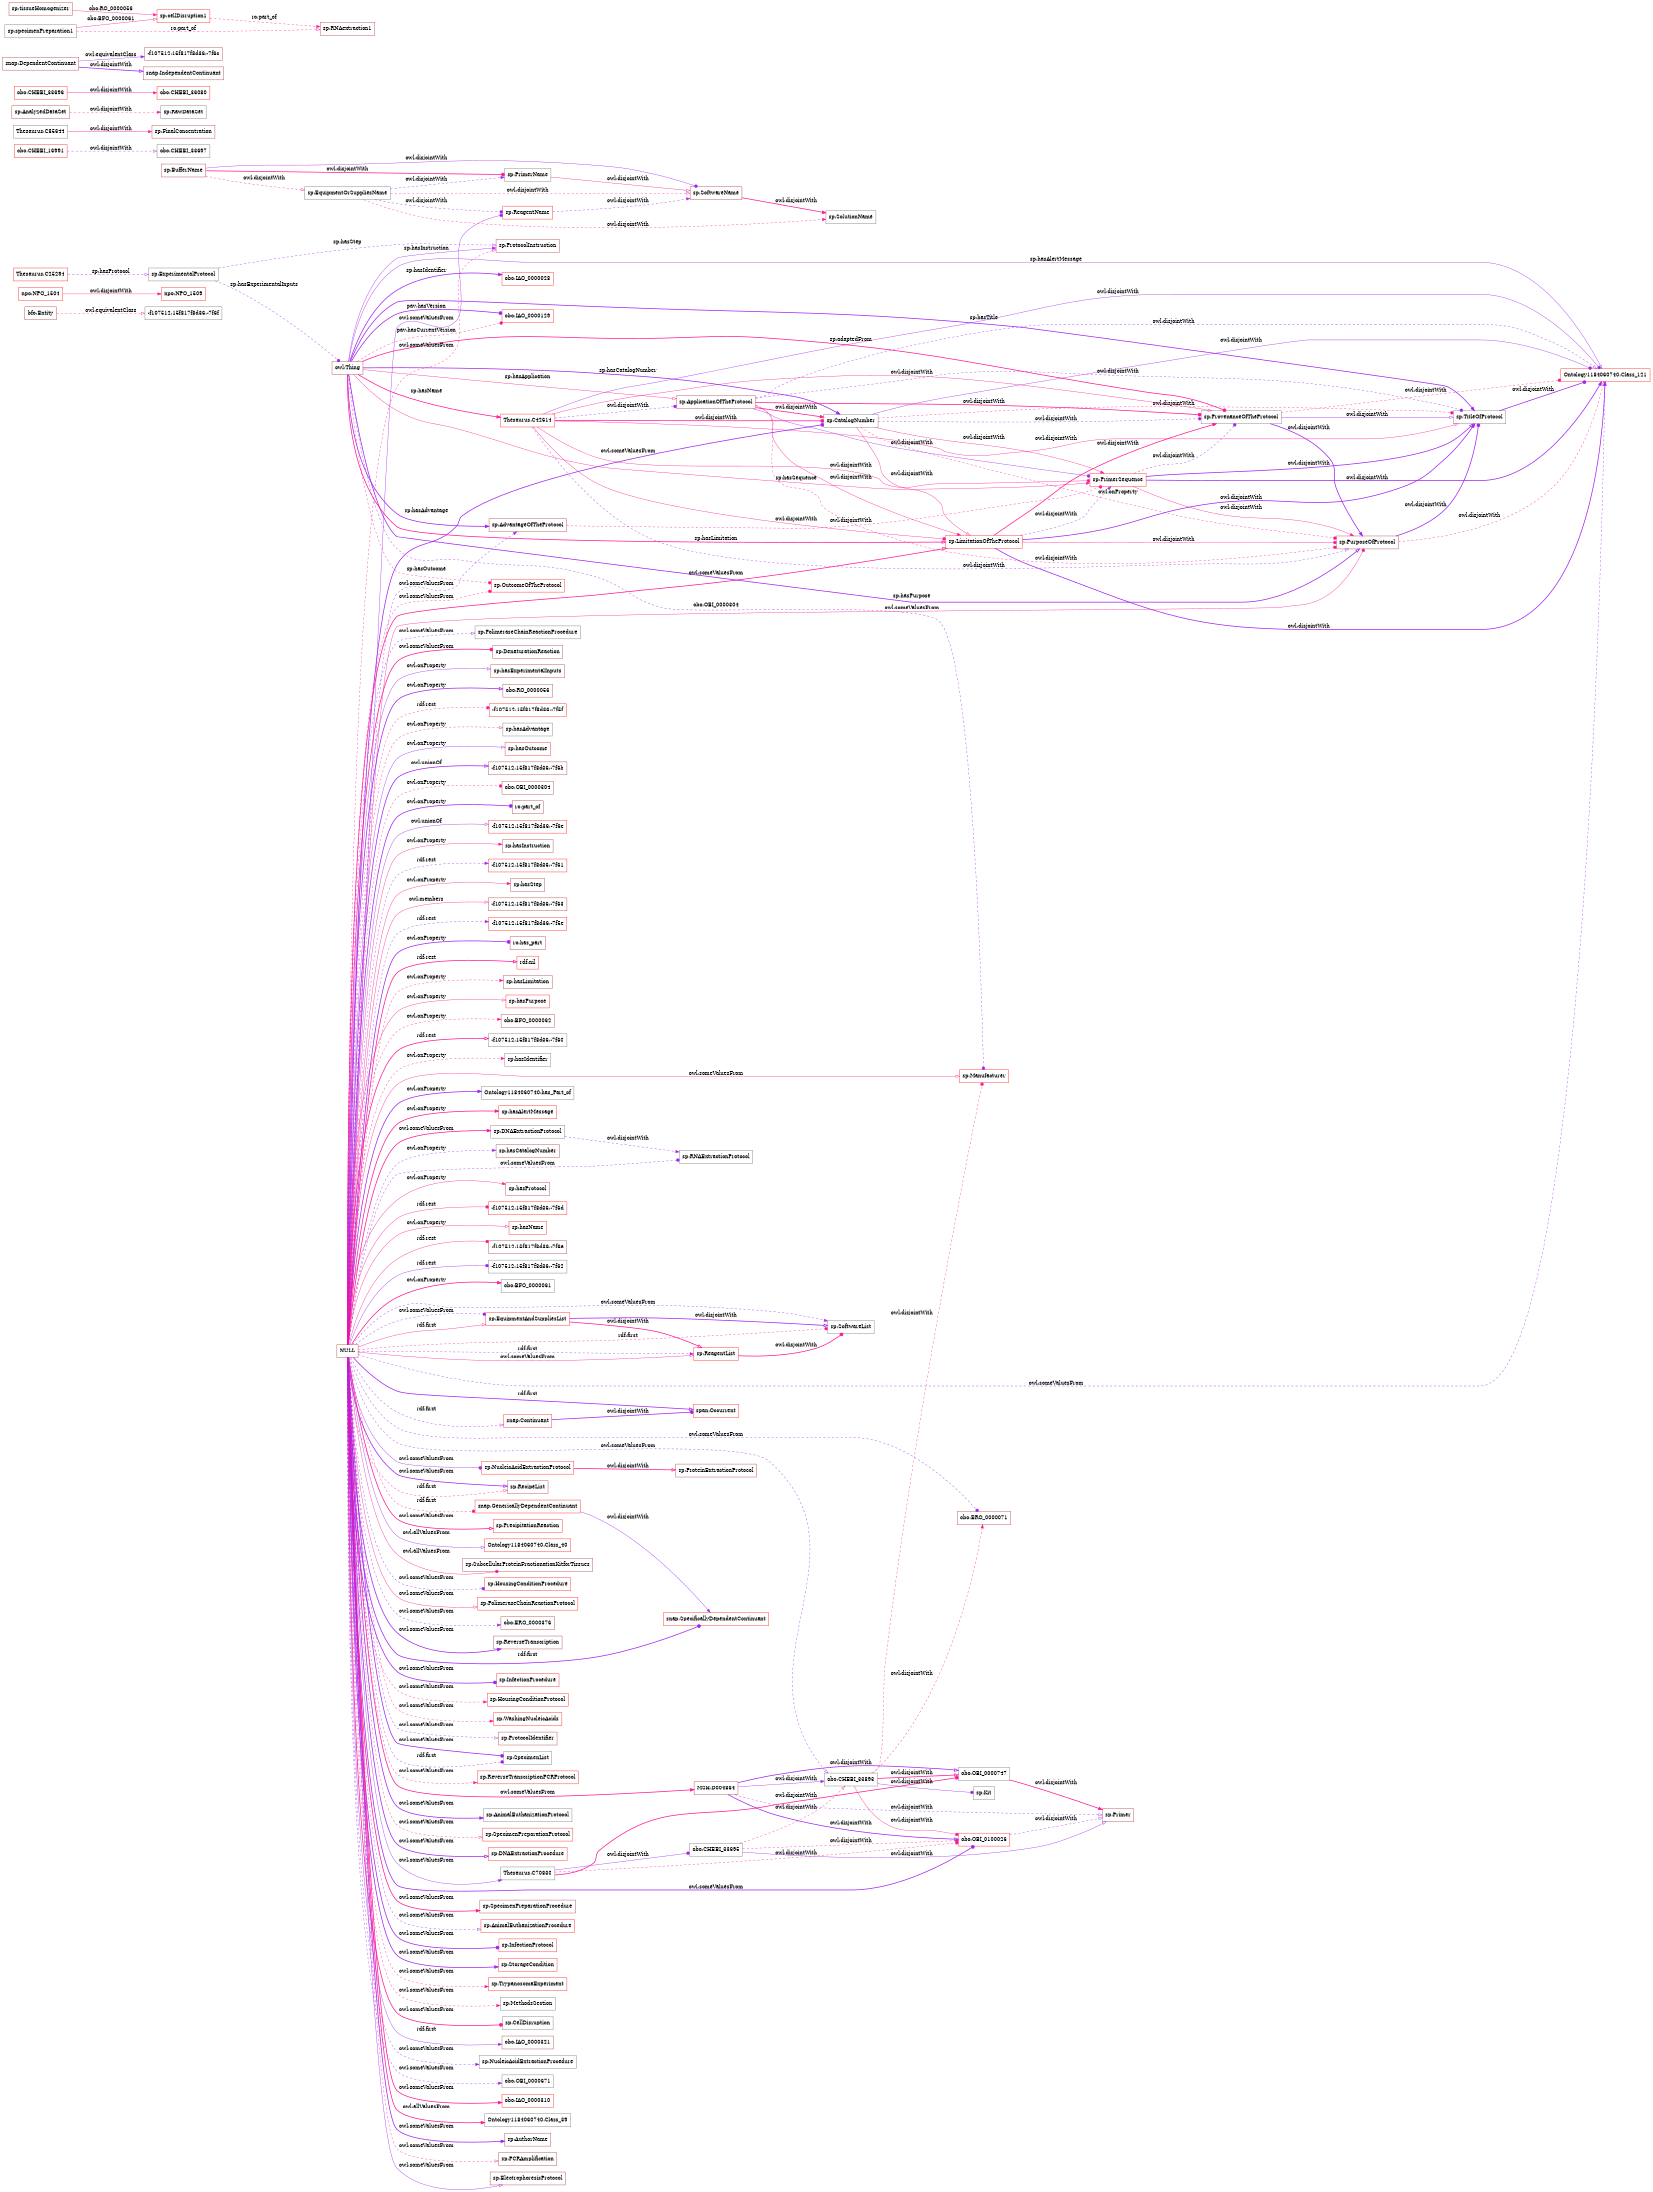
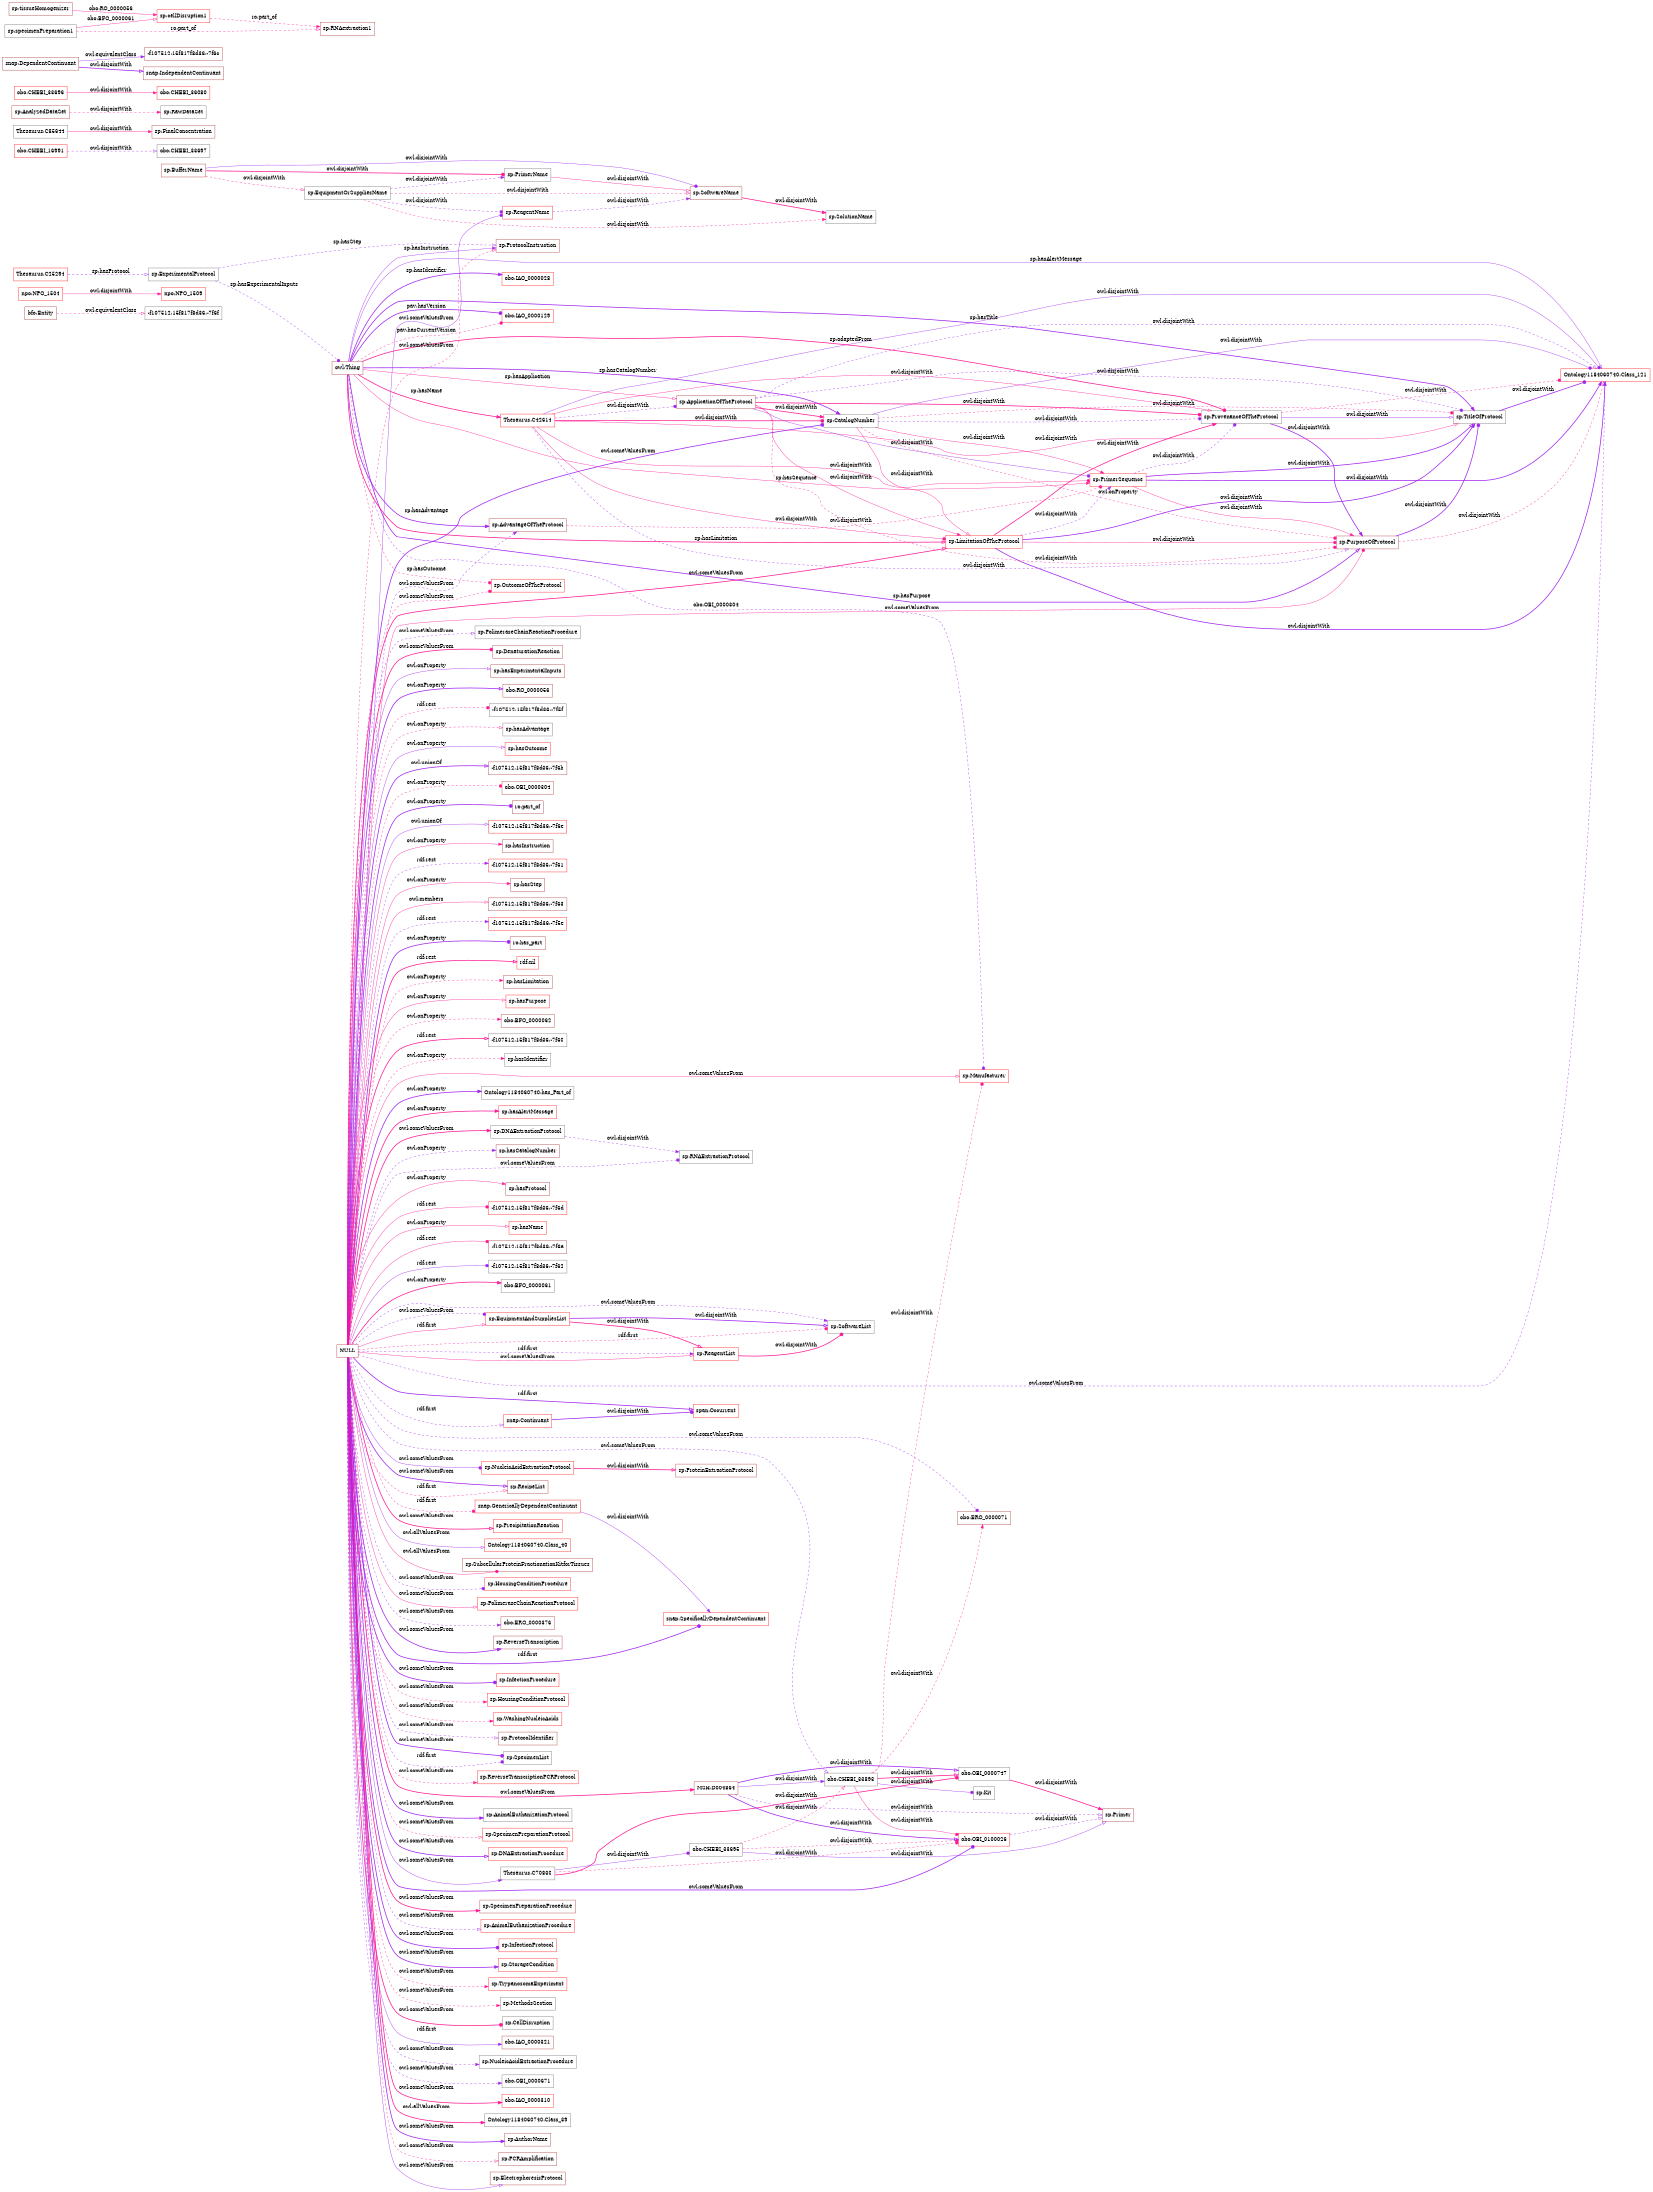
(528, 710) -> (528, 710)
